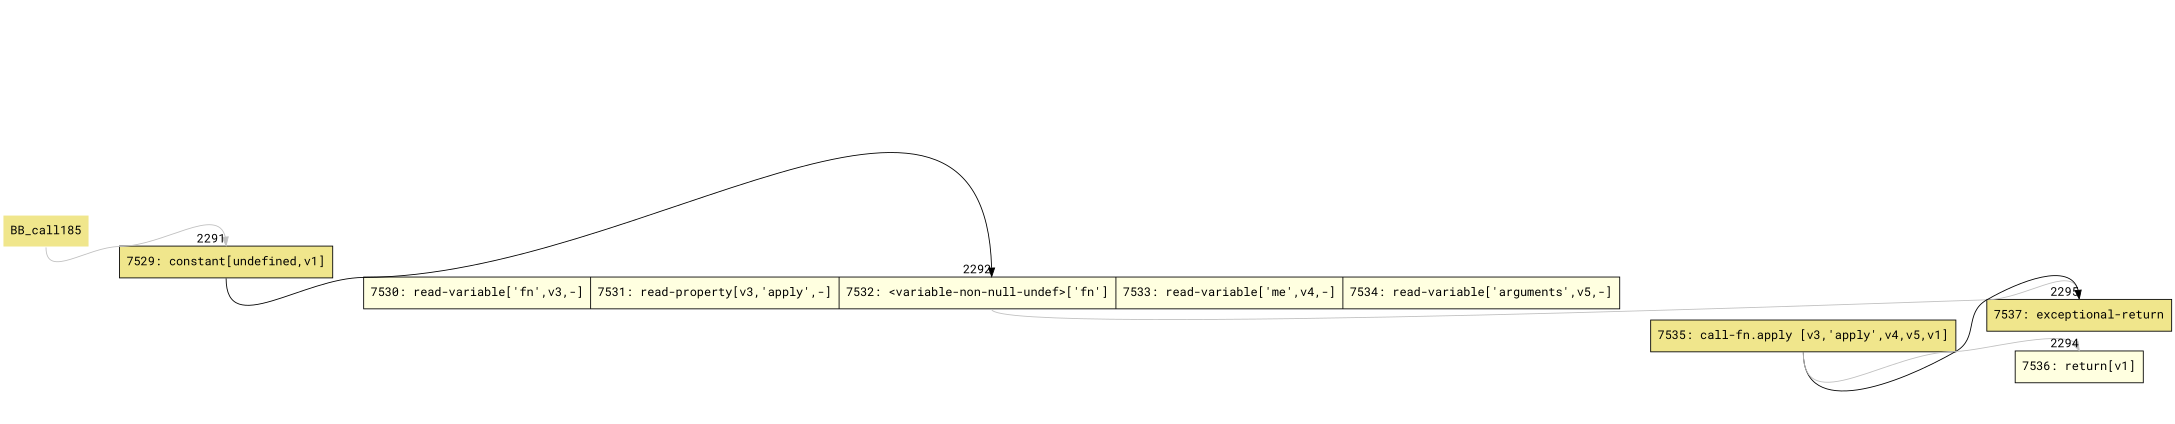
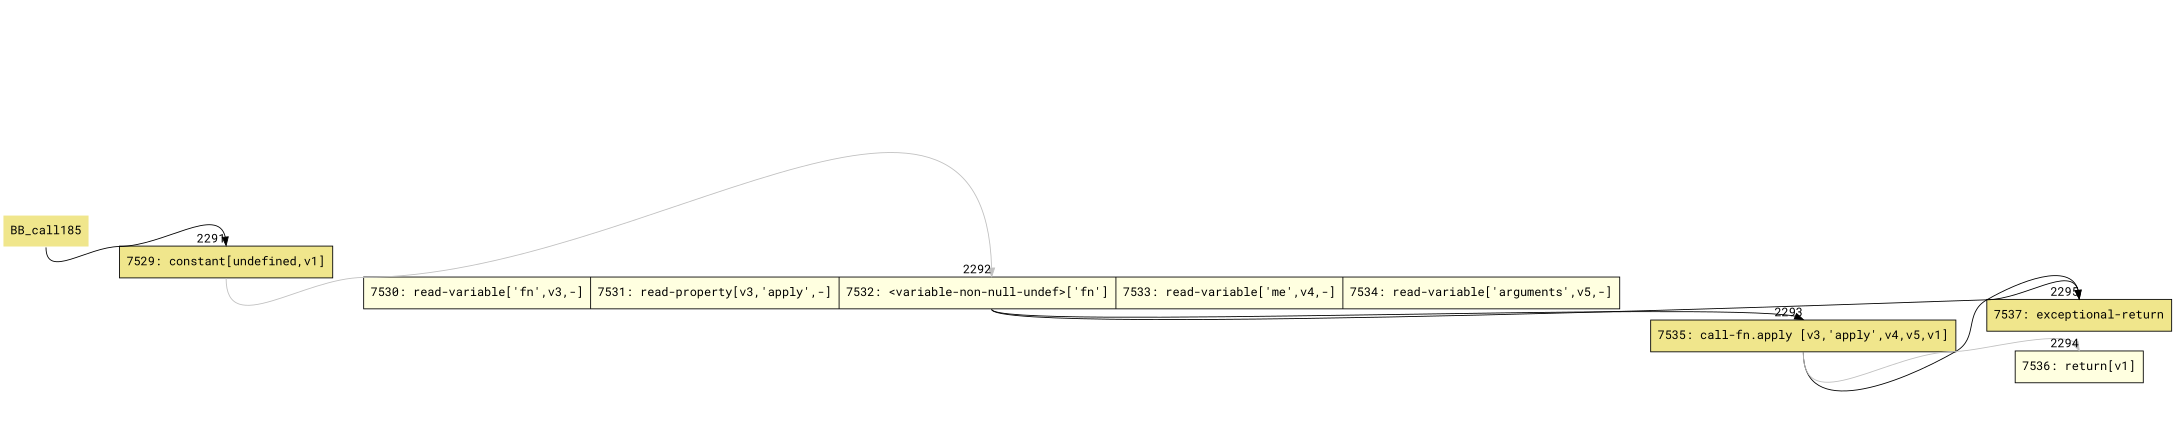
(635, 219) -> (635, 219)
(134, 245) -> (134, 245)
(1538, 314) -> (1757, 307)
none -> (1393, 315)
